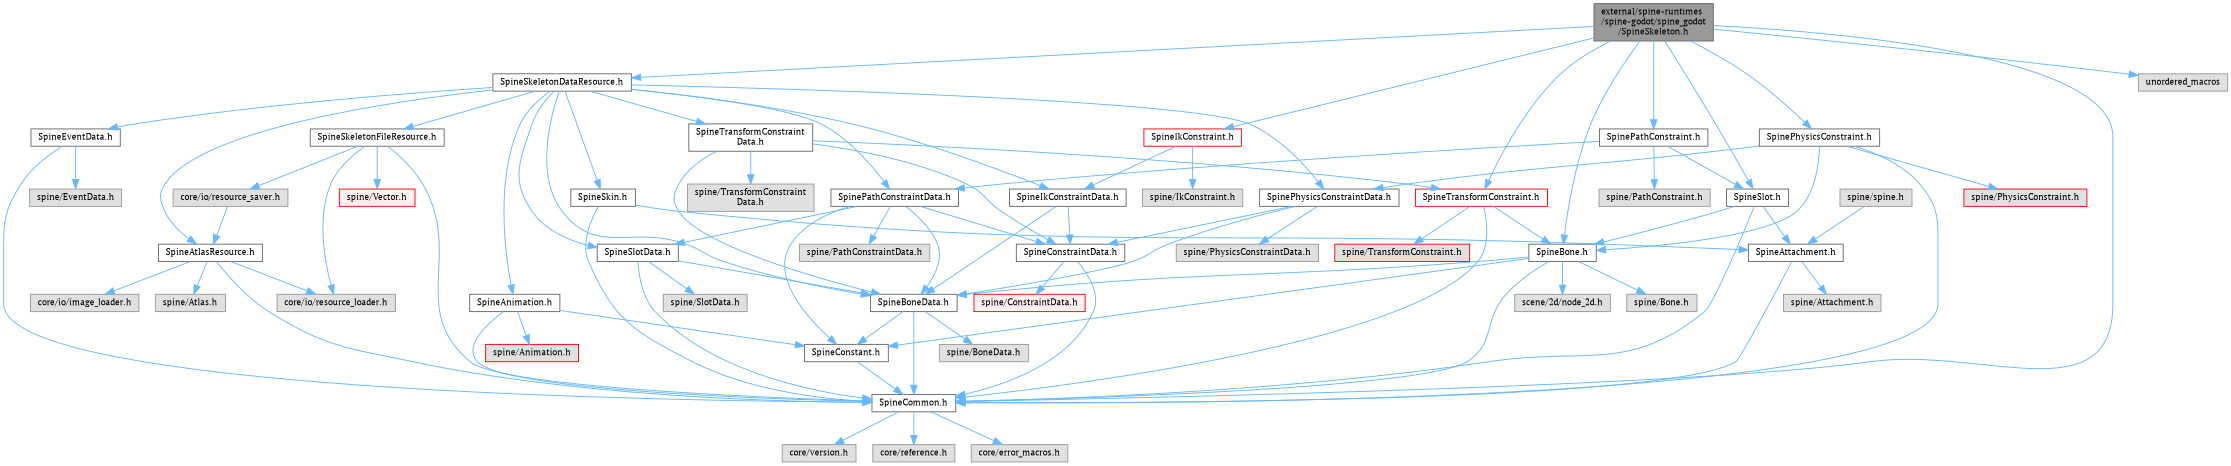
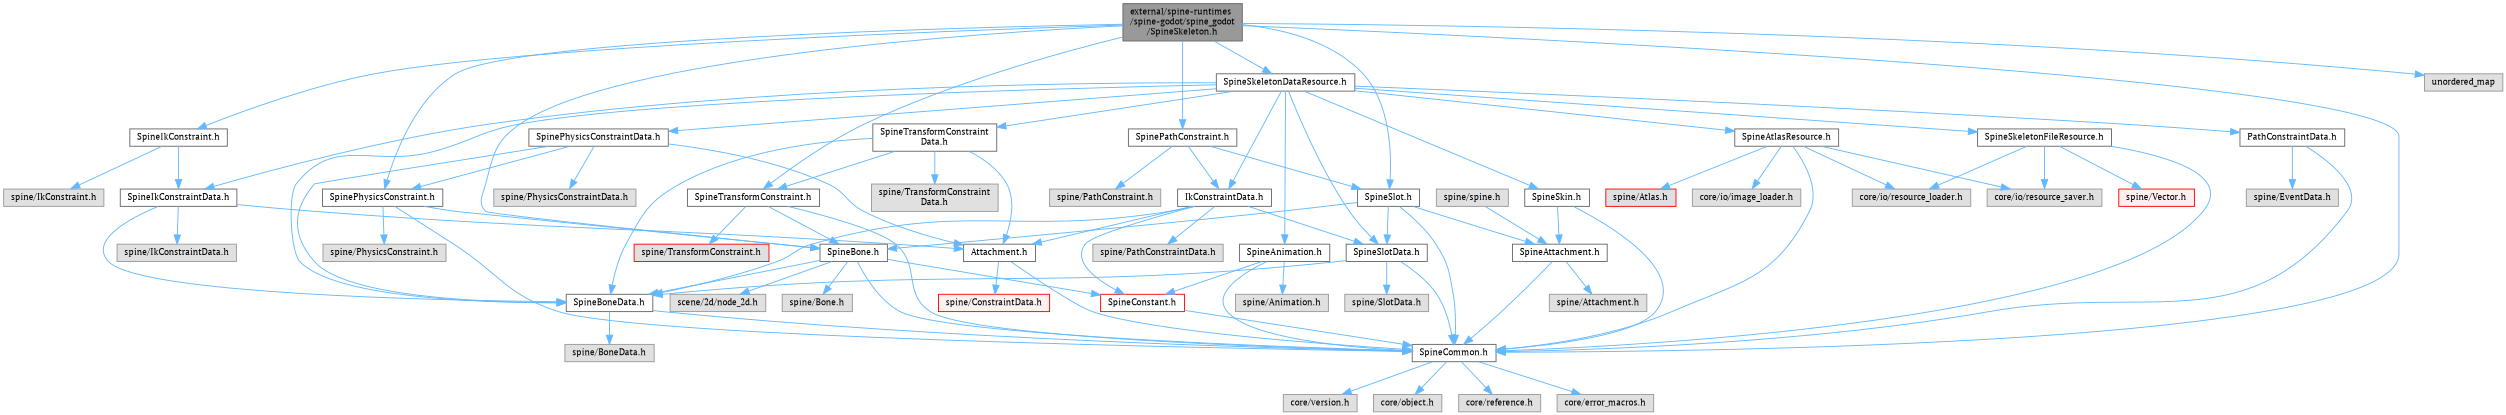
(2183, 82) -> (2464, 82)
(76, 138) -> (2292, 138)
(1193, 138) -> (179, 138)
(1571, 166) -> (499, 165)
(895, 198) -> (1225, 198)
(1481, 198) -> (753, 198)
(2025, 198) -> (384, 253)
(222, 221) -> (1911, 167)
none -> (1388, 221)
none -> (177, 253)
(1071, 253) -> (999, 253)
(190, 303) -> (1641, 198)
(884, 325) -> none
(532, 353) -> (1282, 303)
(846, 353) -> (1143, 303)
none -> (1408, 403)
